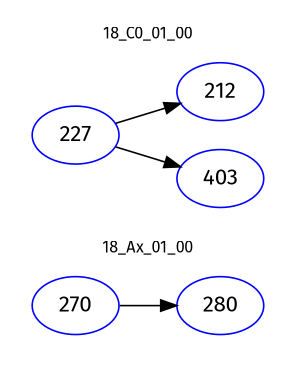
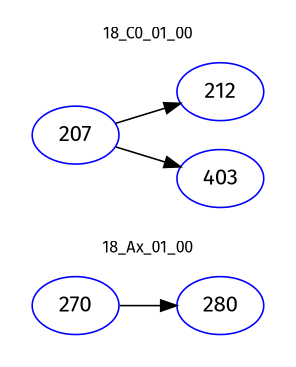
(76, 135) -> (76, 135)
